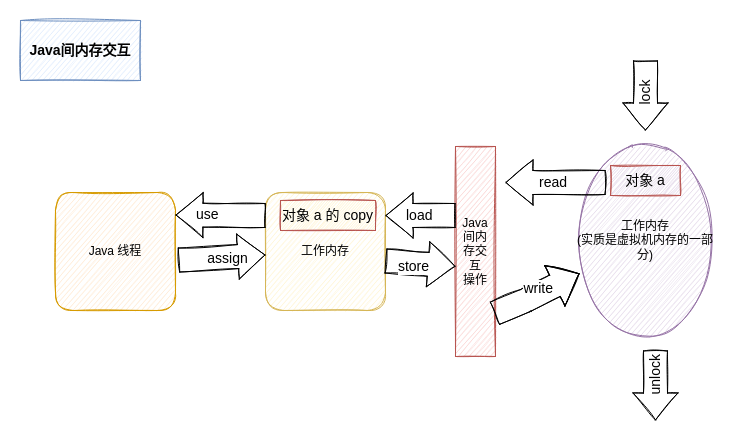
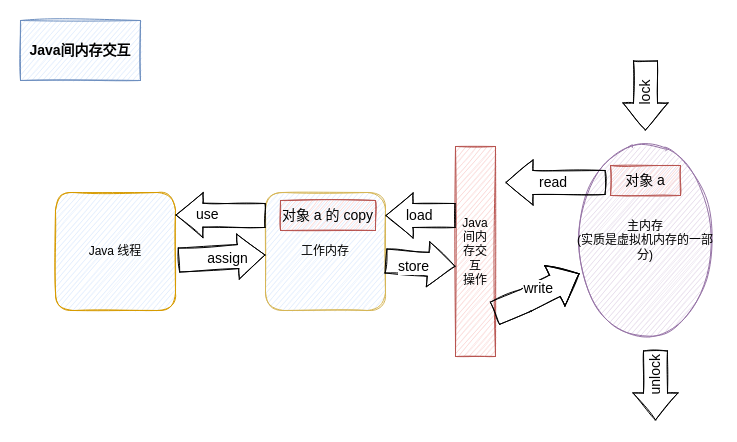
(646, 181) -> (646, 181)
(328, 216) -> (328, 216)
(646, 241) -> (646, 241)
(116, 252) -> (116, 252)
(326, 252) -> (326, 252)
